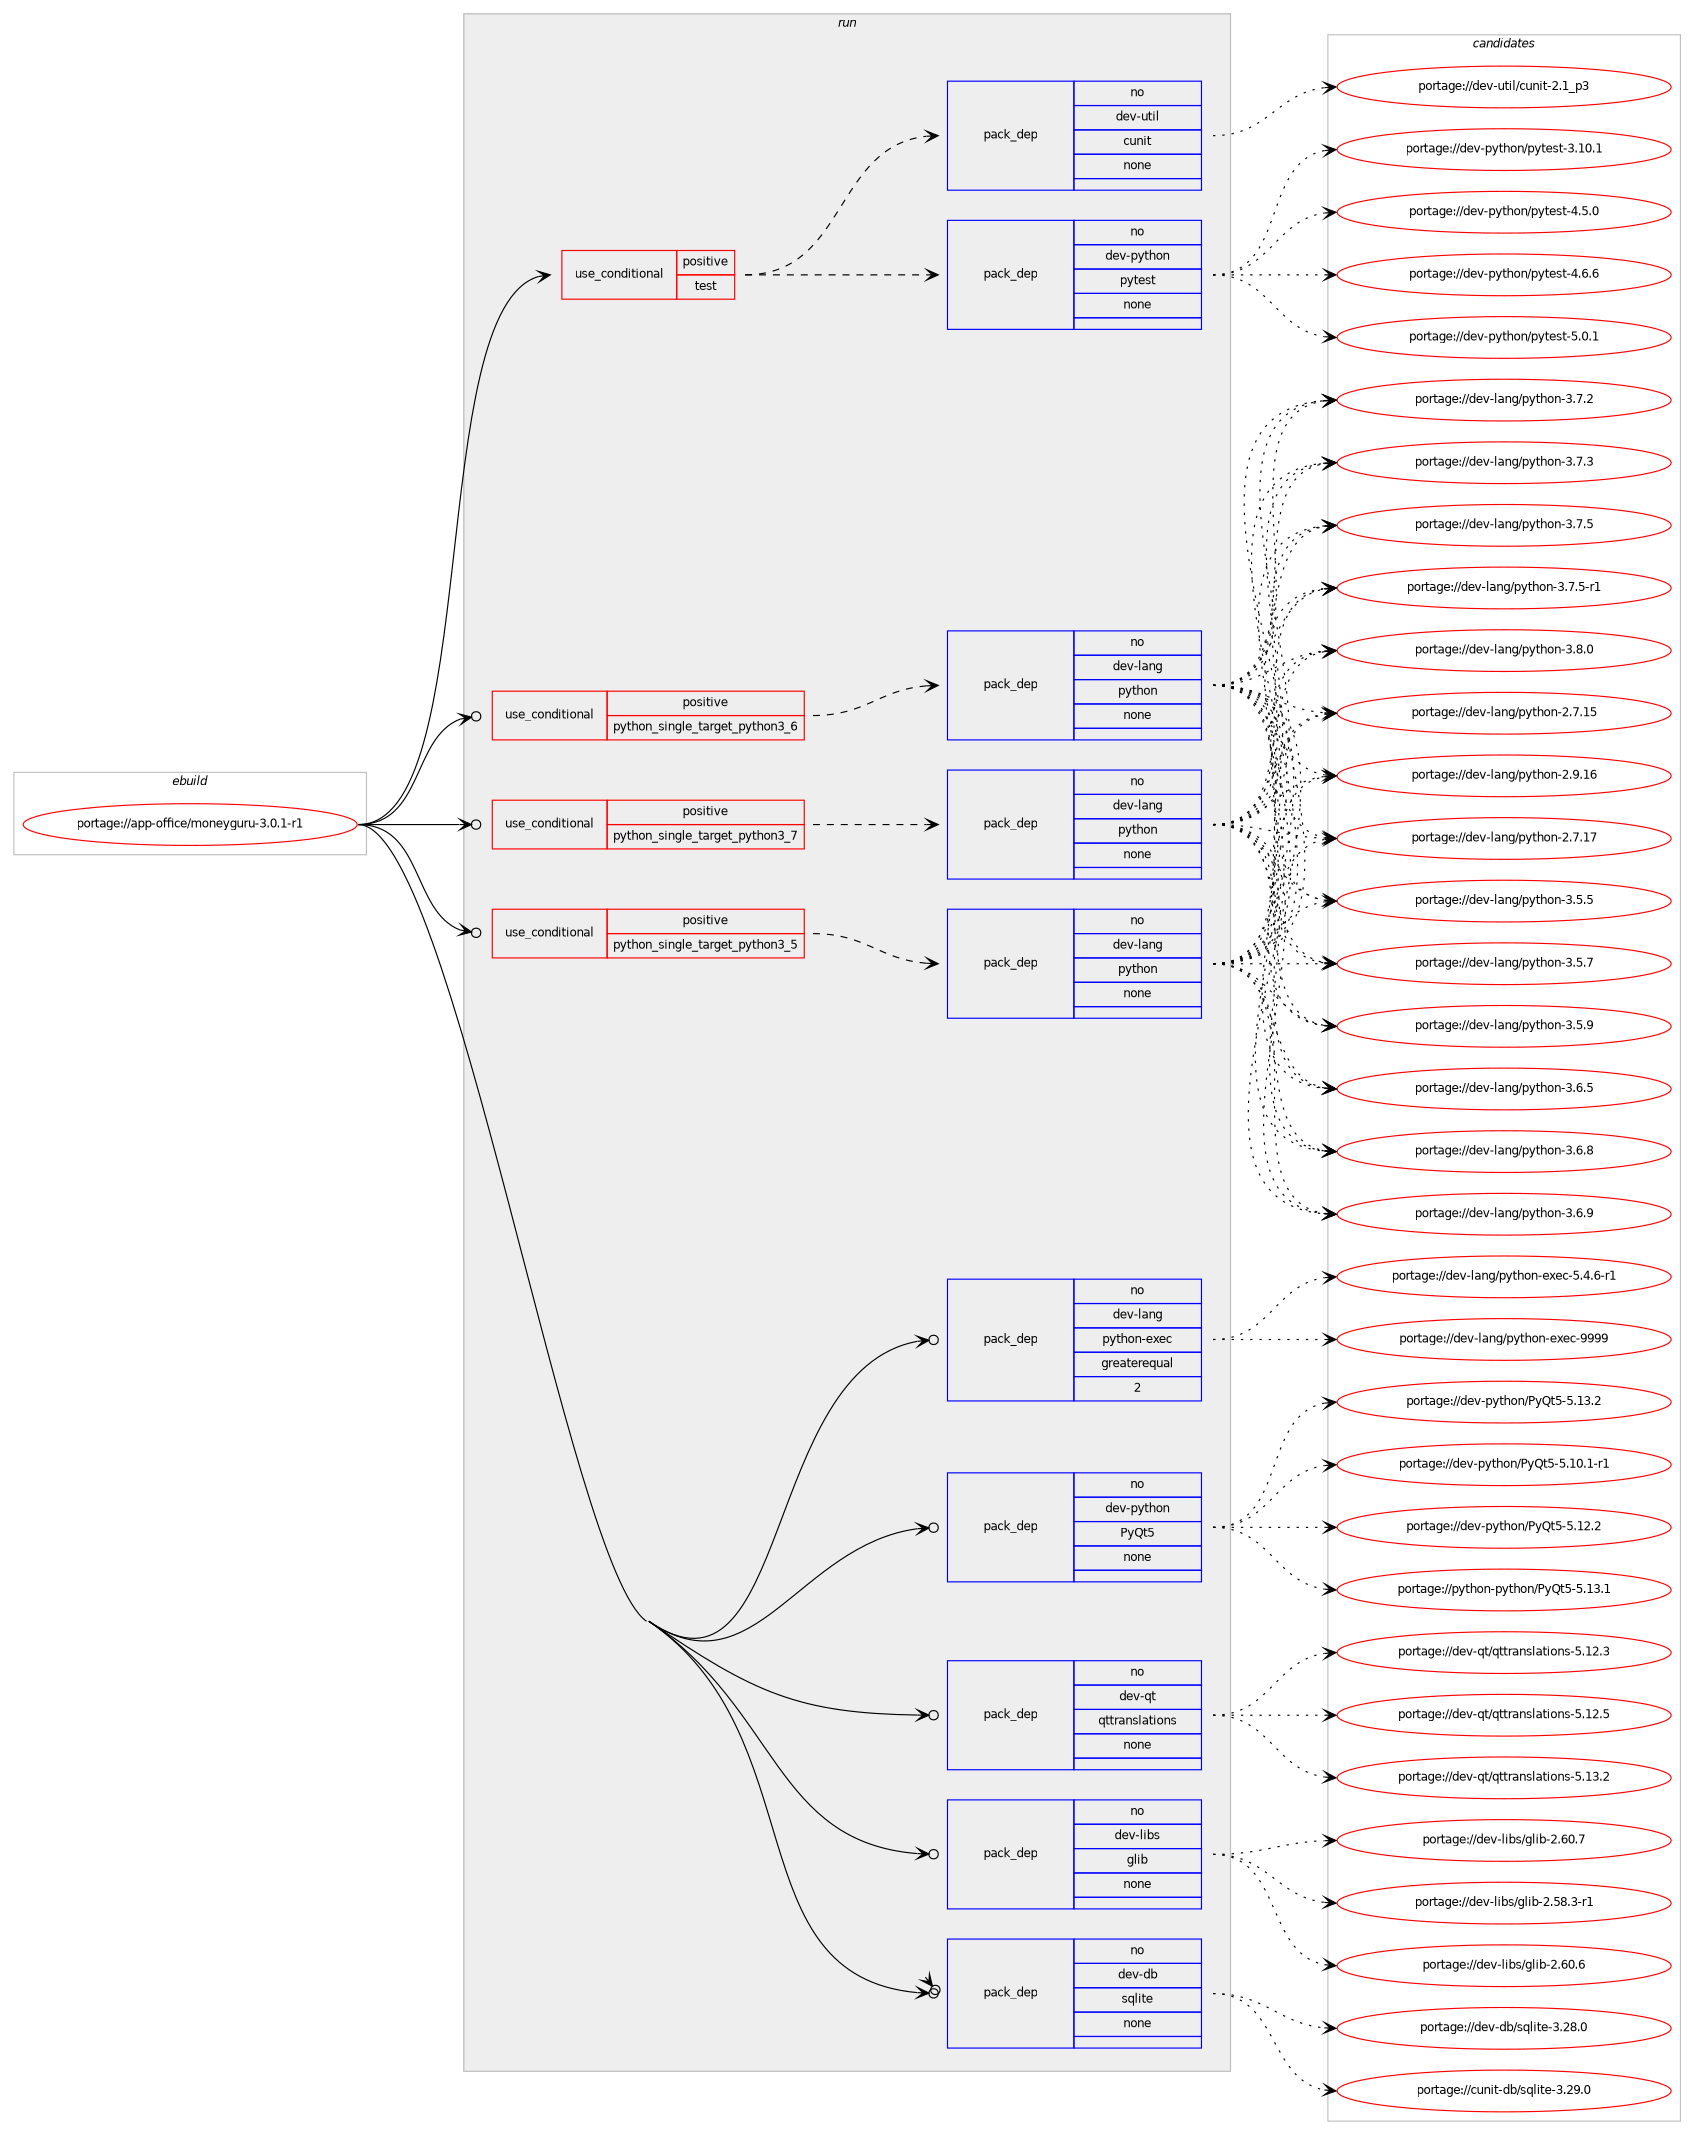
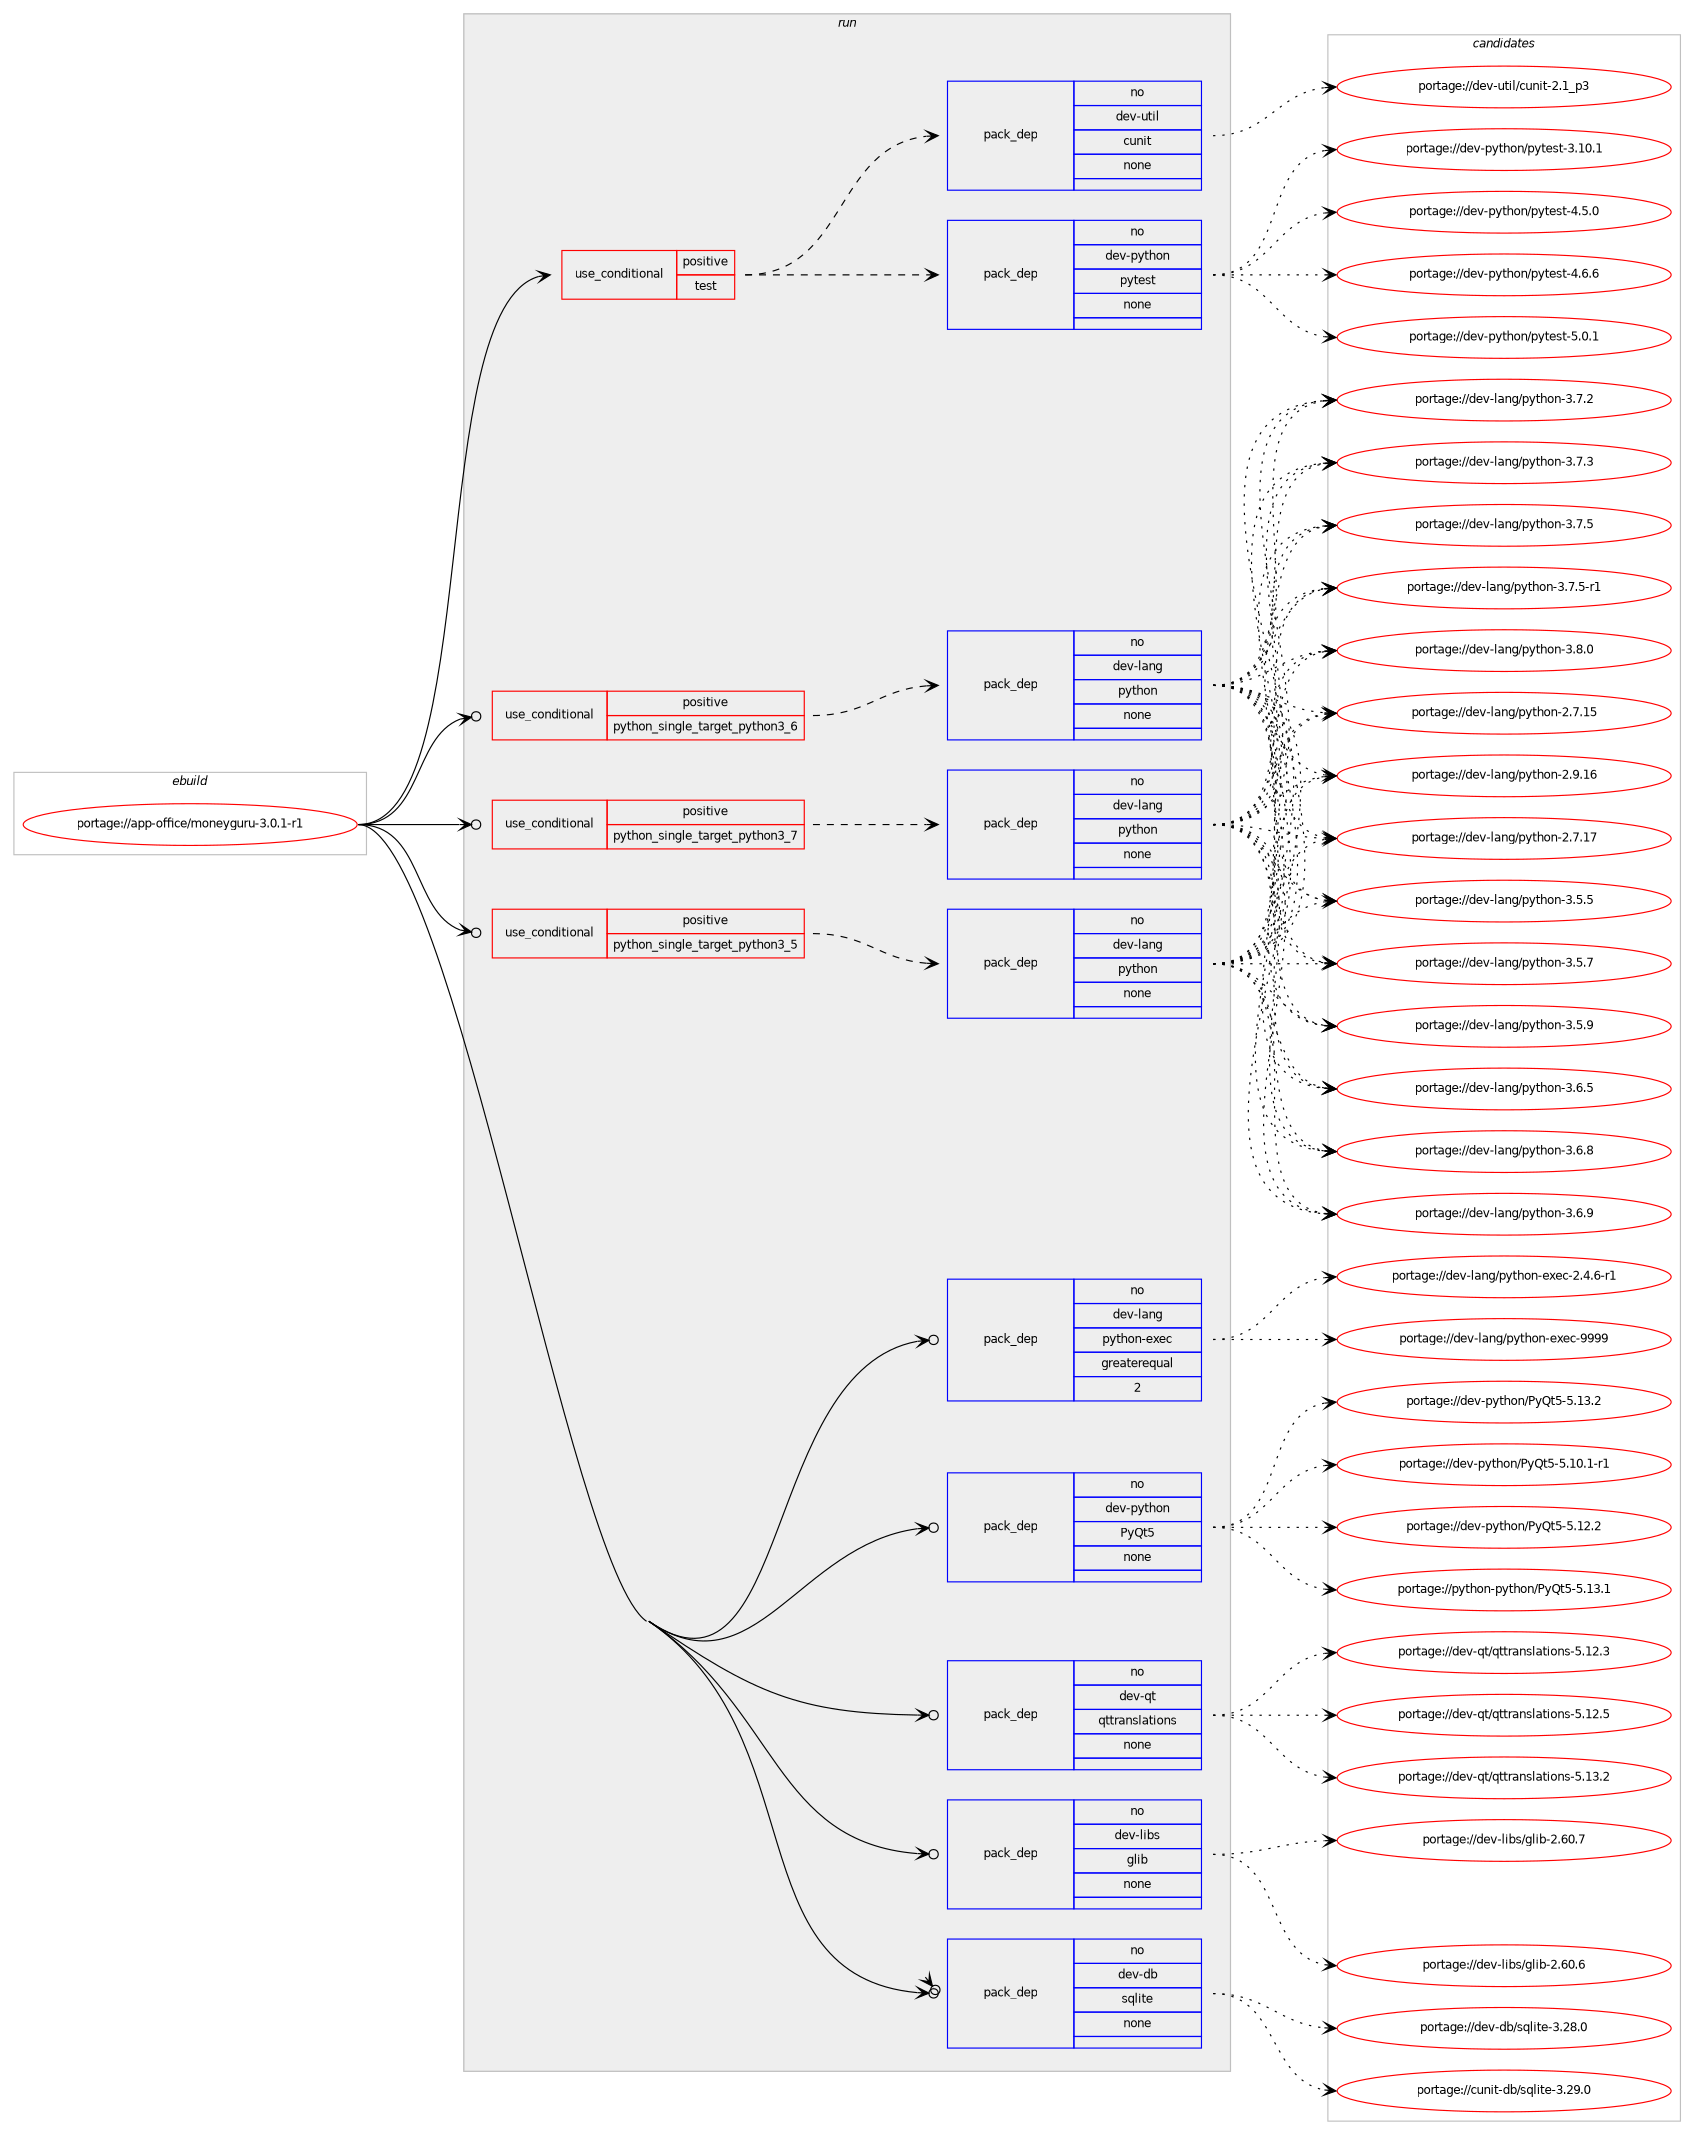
(1504, 1277) -> (1504, 1277)
(1504, 1903) -> none
